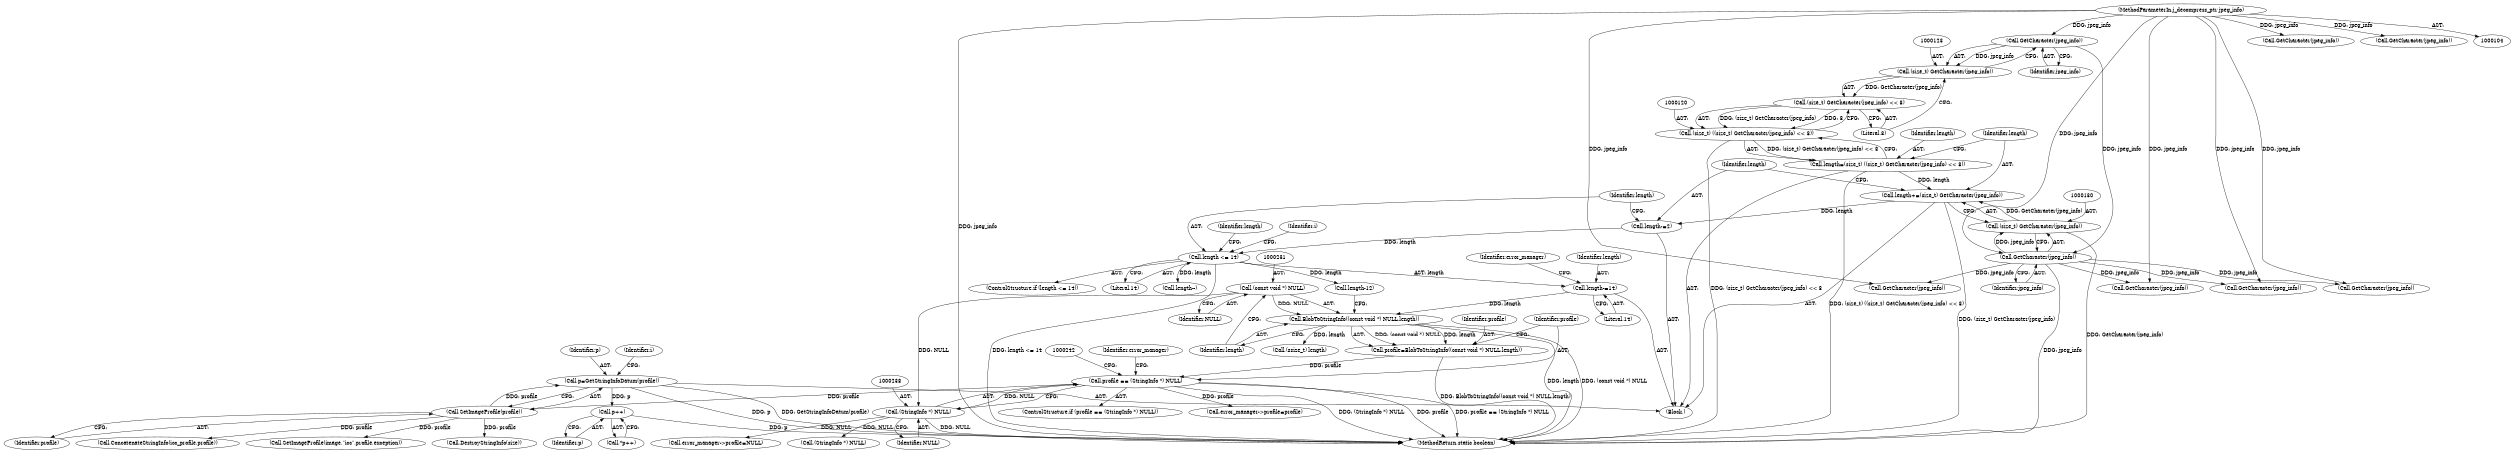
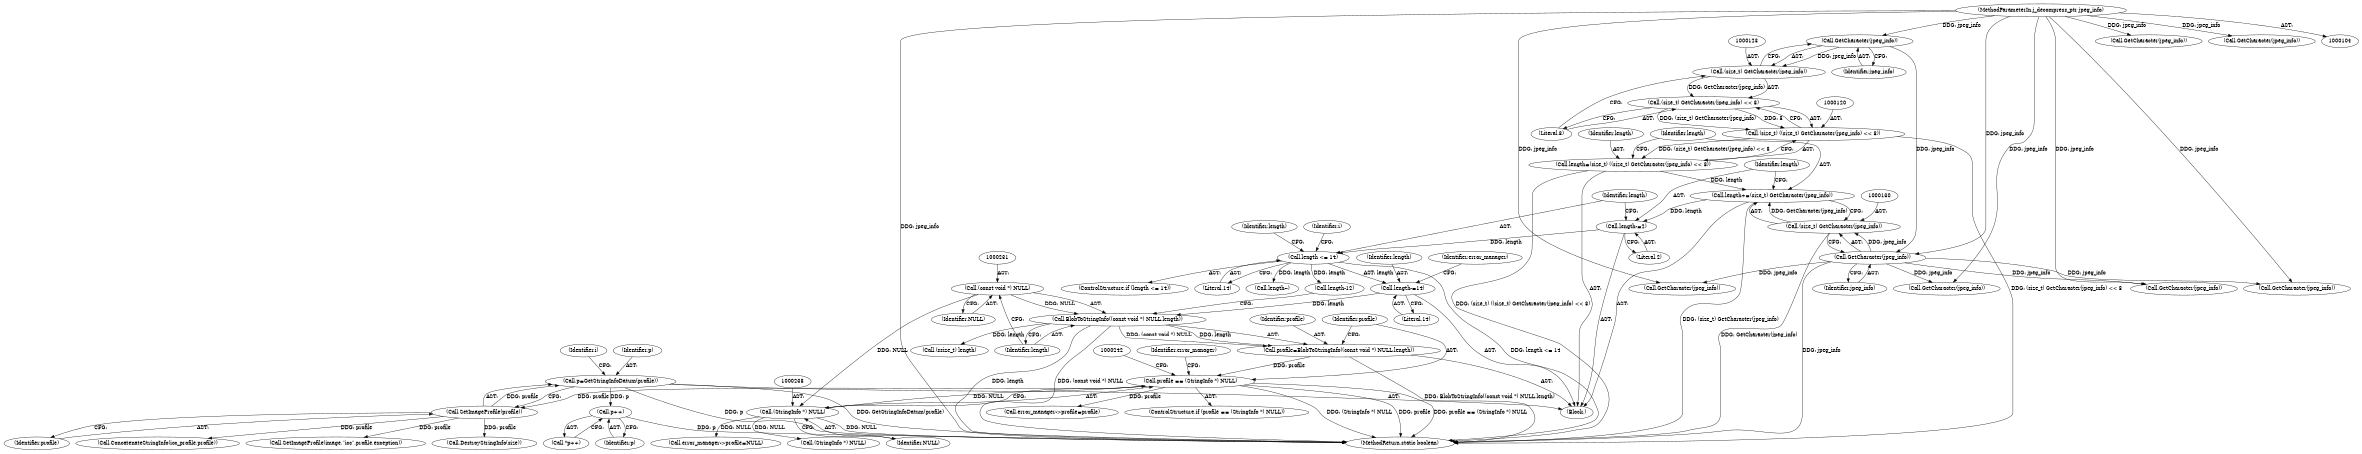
none -> (1649, 258)
none -> (1493, 370)
